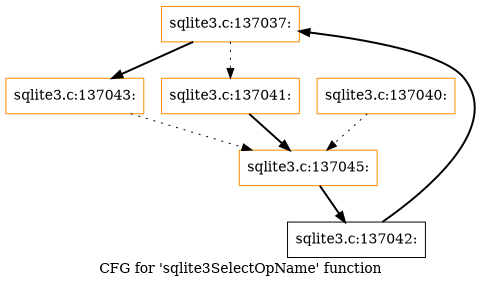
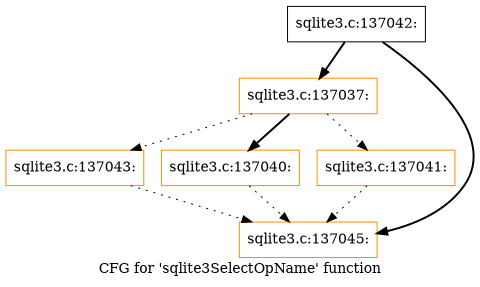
(157, 58) -> (197, 130)
(266, 129) -> (351, 201)
none -> (273, 129)
(330, 200) -> (471, 143)
